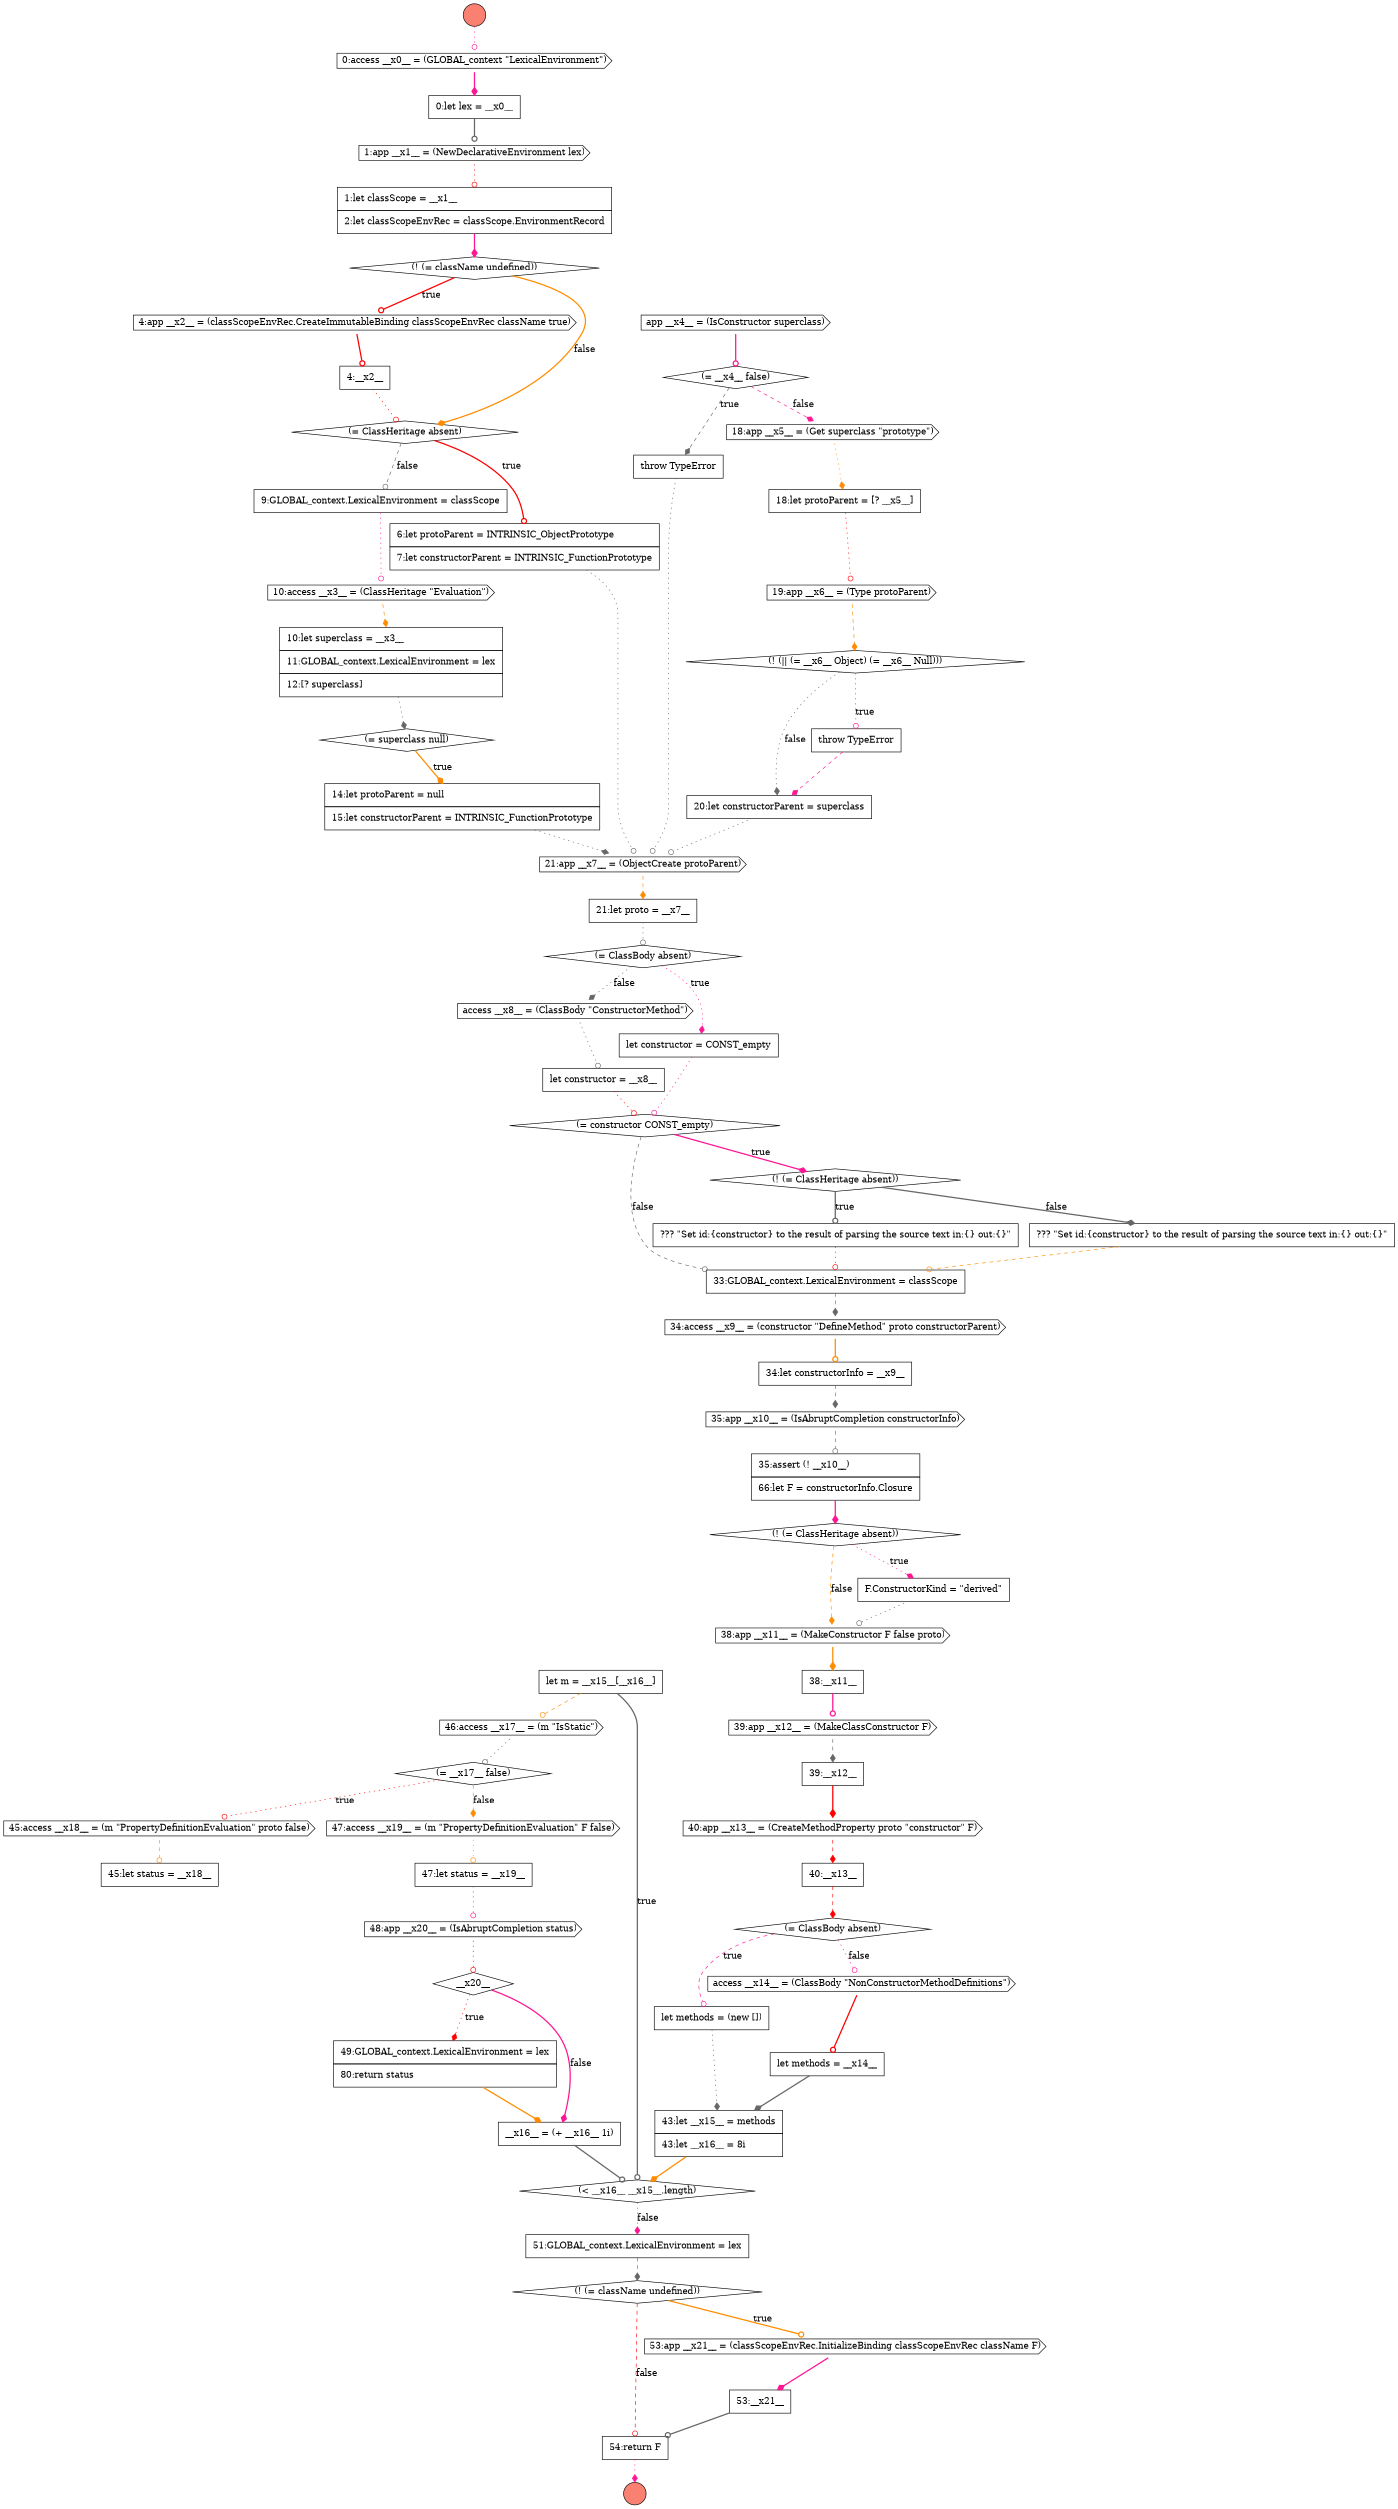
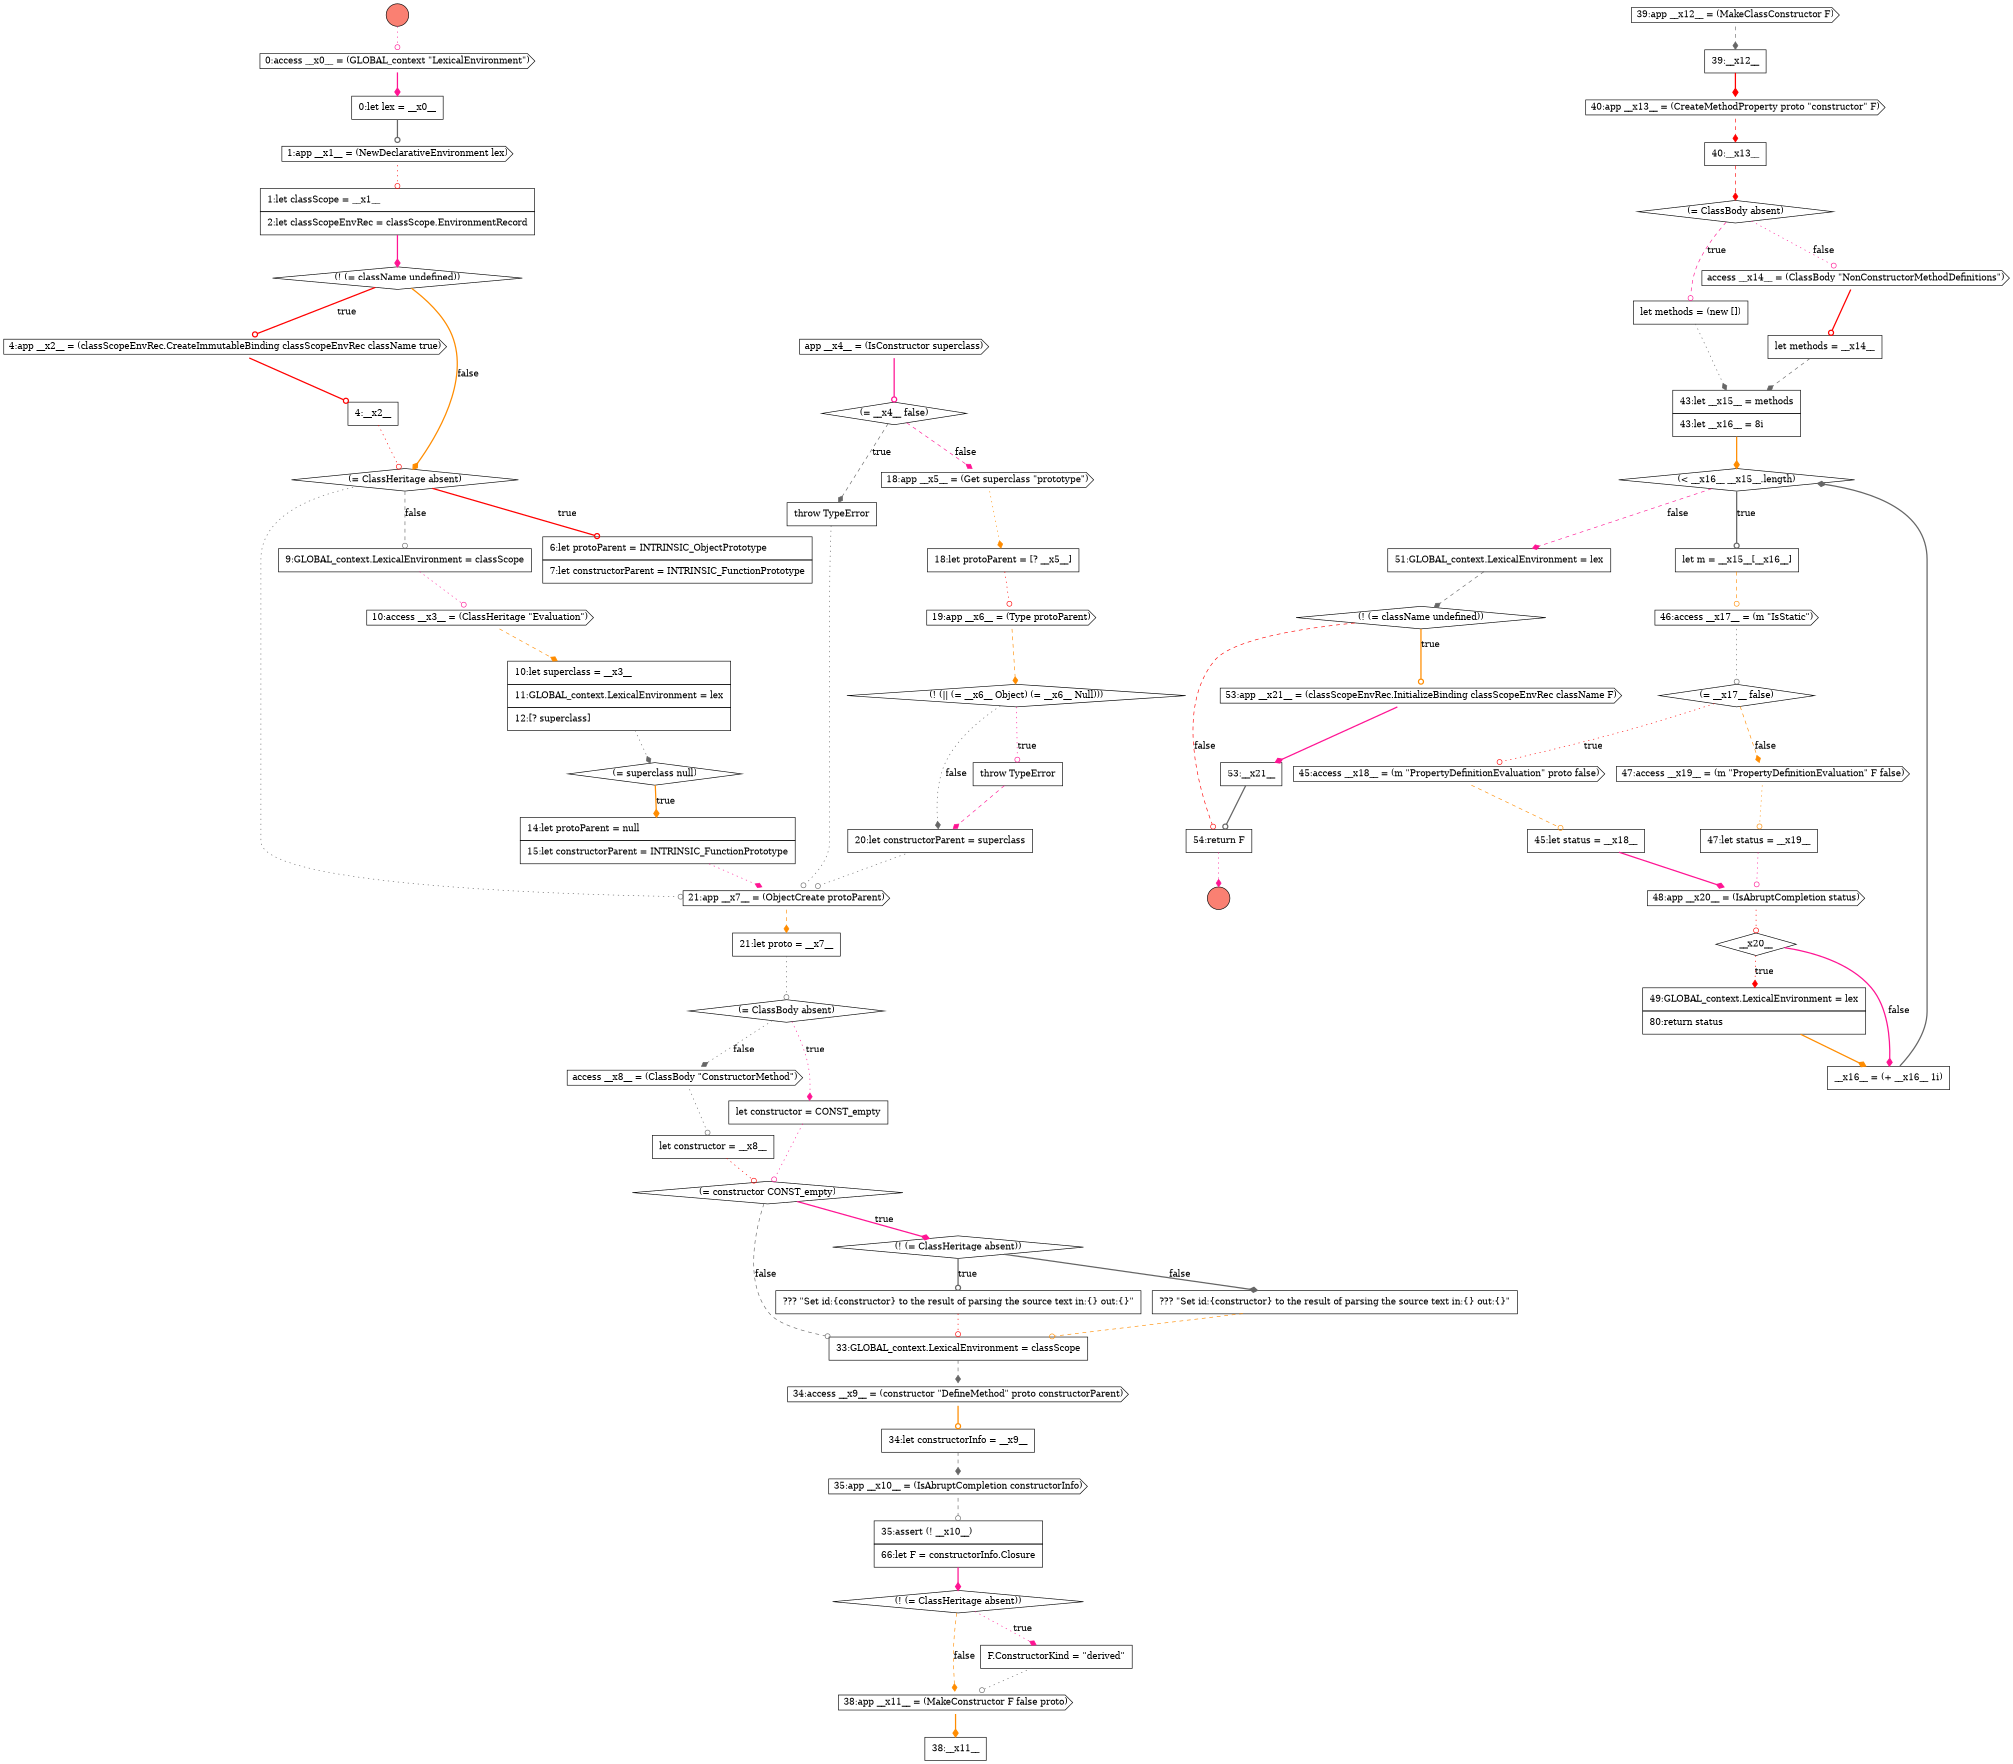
(618, 705) -> (265, 847)
(568, 840) -> (732, 874)
none -> (1668, 868)
(833, 1702) -> none
(637, 1930) -> (1737, 517)
(785, 2091) -> (1792, 372)
(597, 2162) -> (1927, 748)
(637, 2215) -> (1626, 517)
